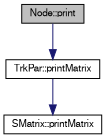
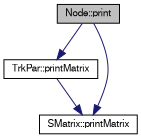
none -> (108, 64)
